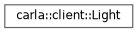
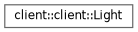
(69, 16) -> (69, 16)
